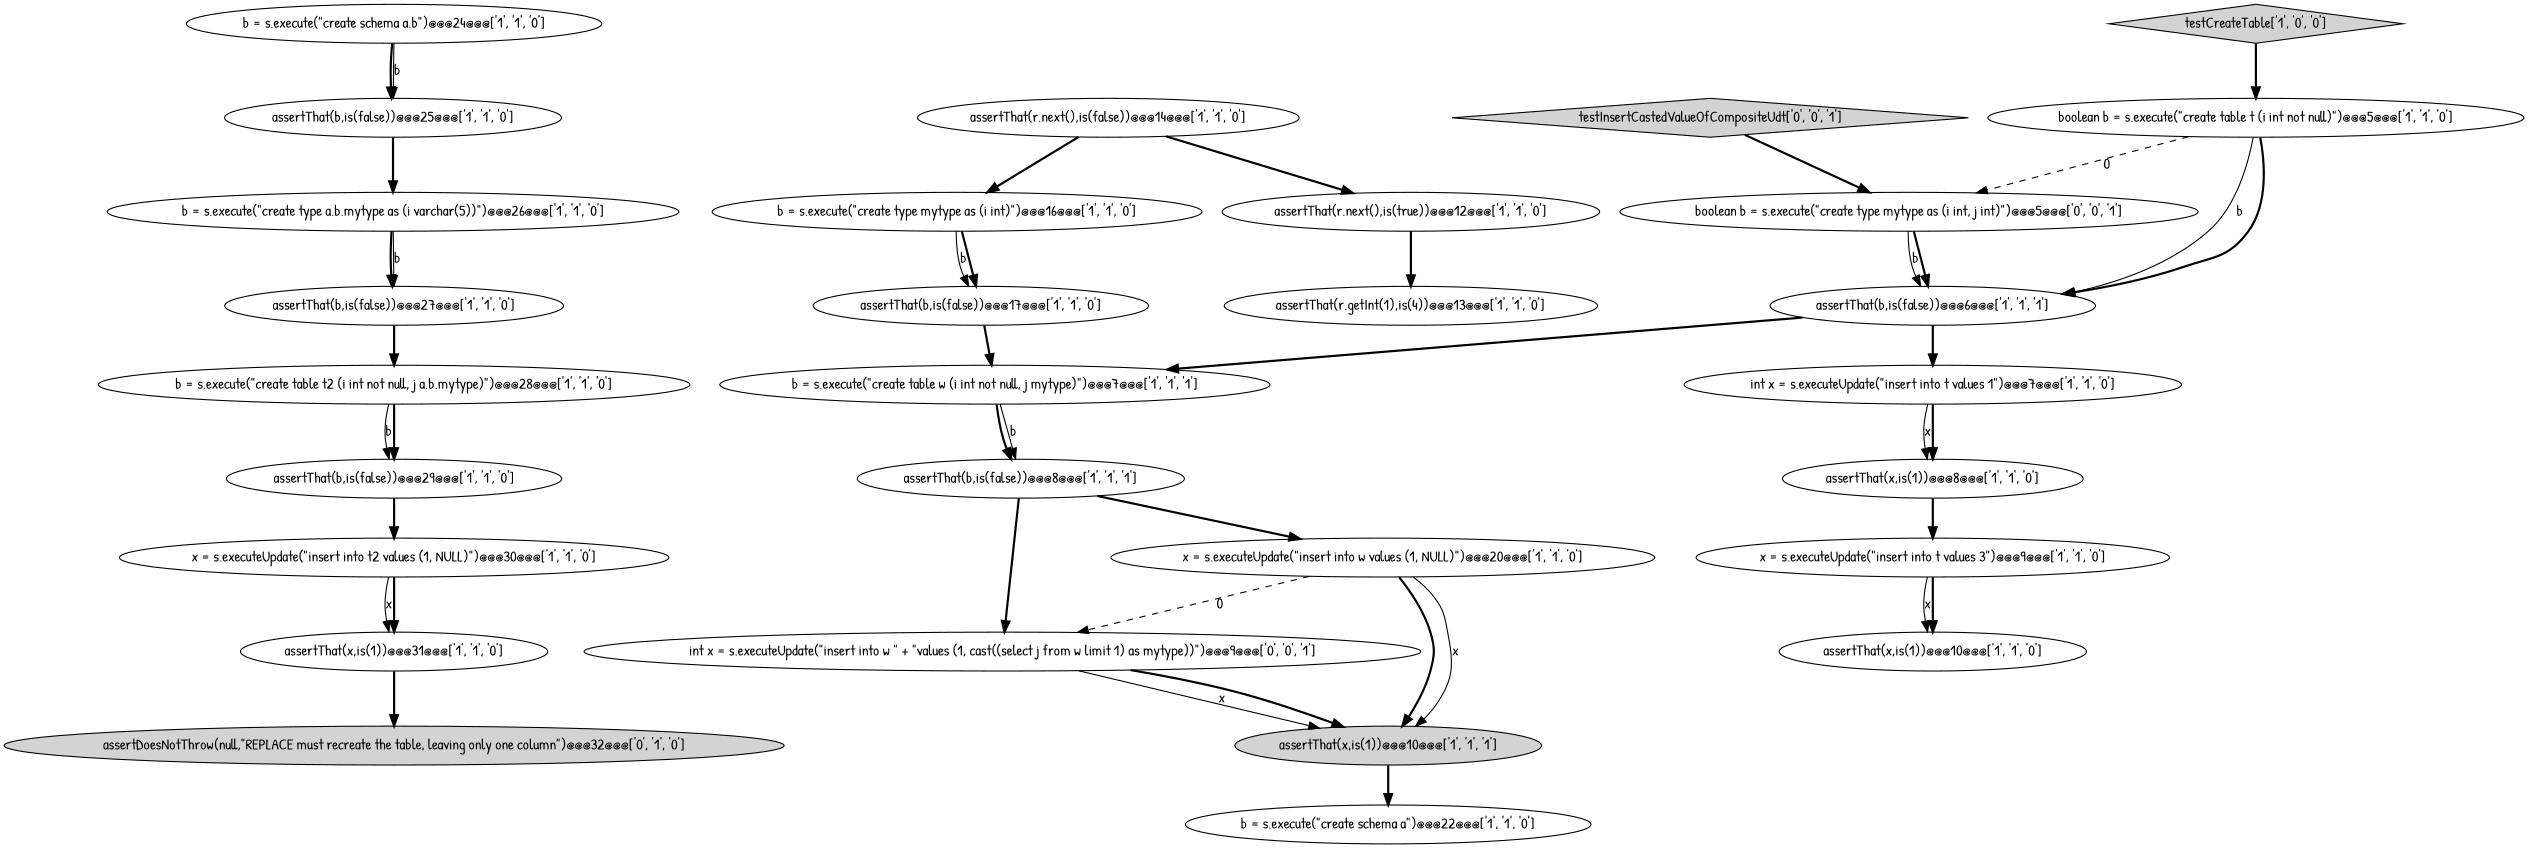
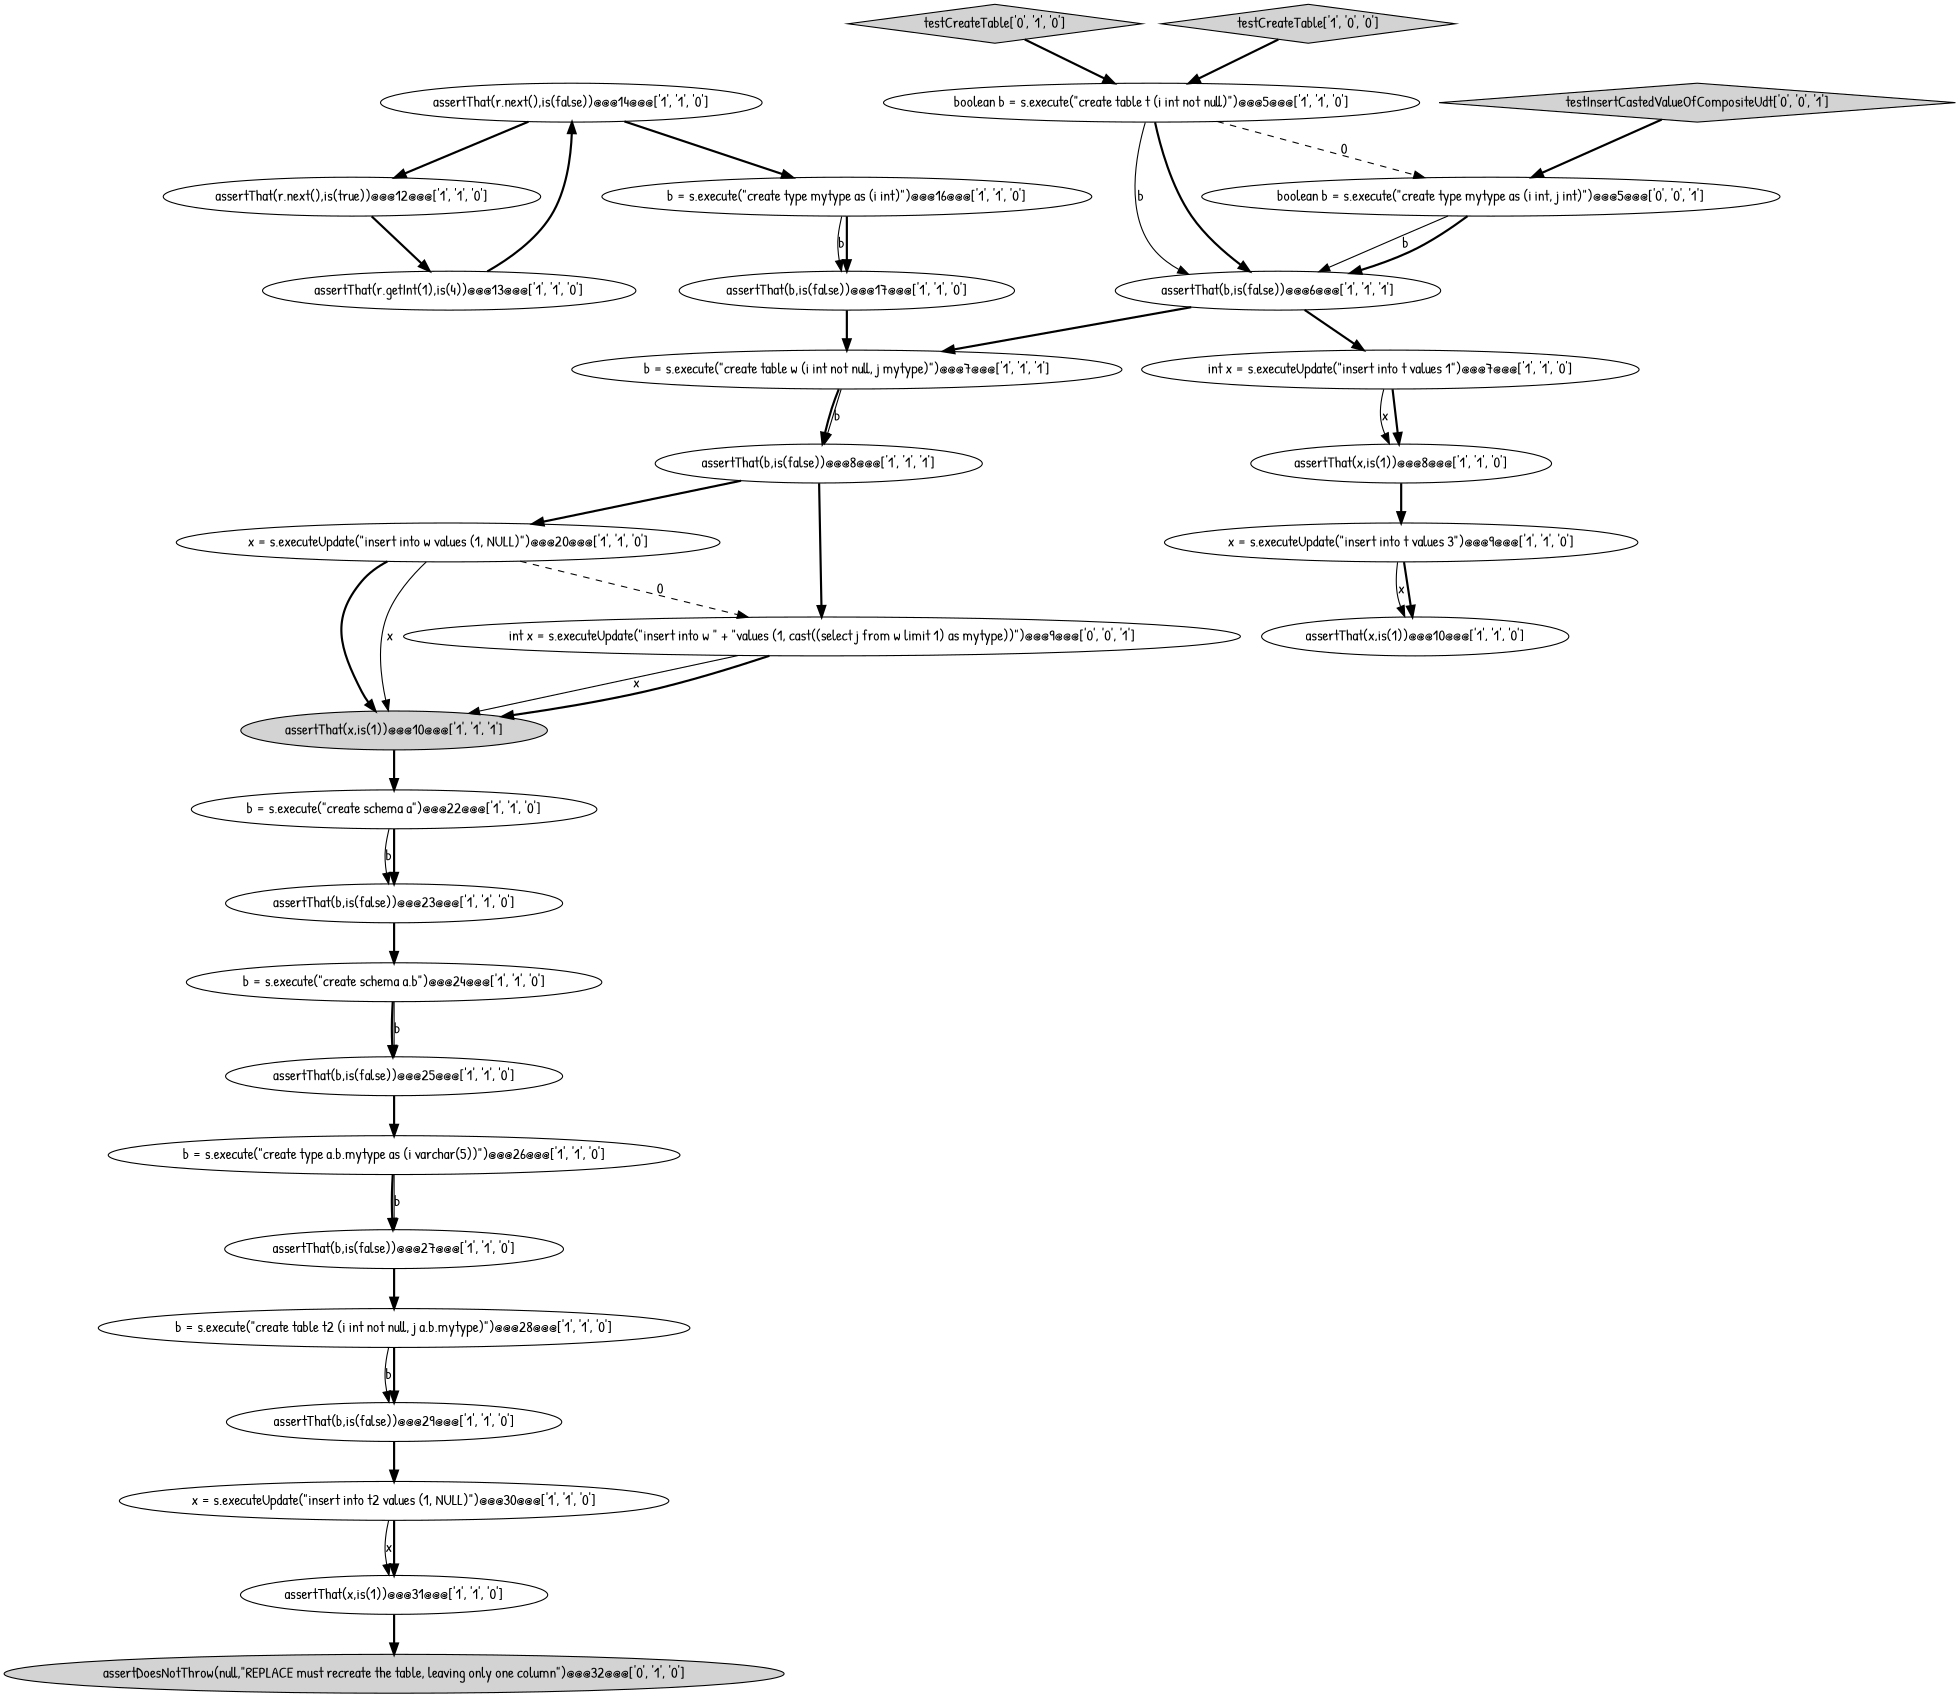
none -> (995, 24)
none -> (551, 215)
none -> (394, 903)
